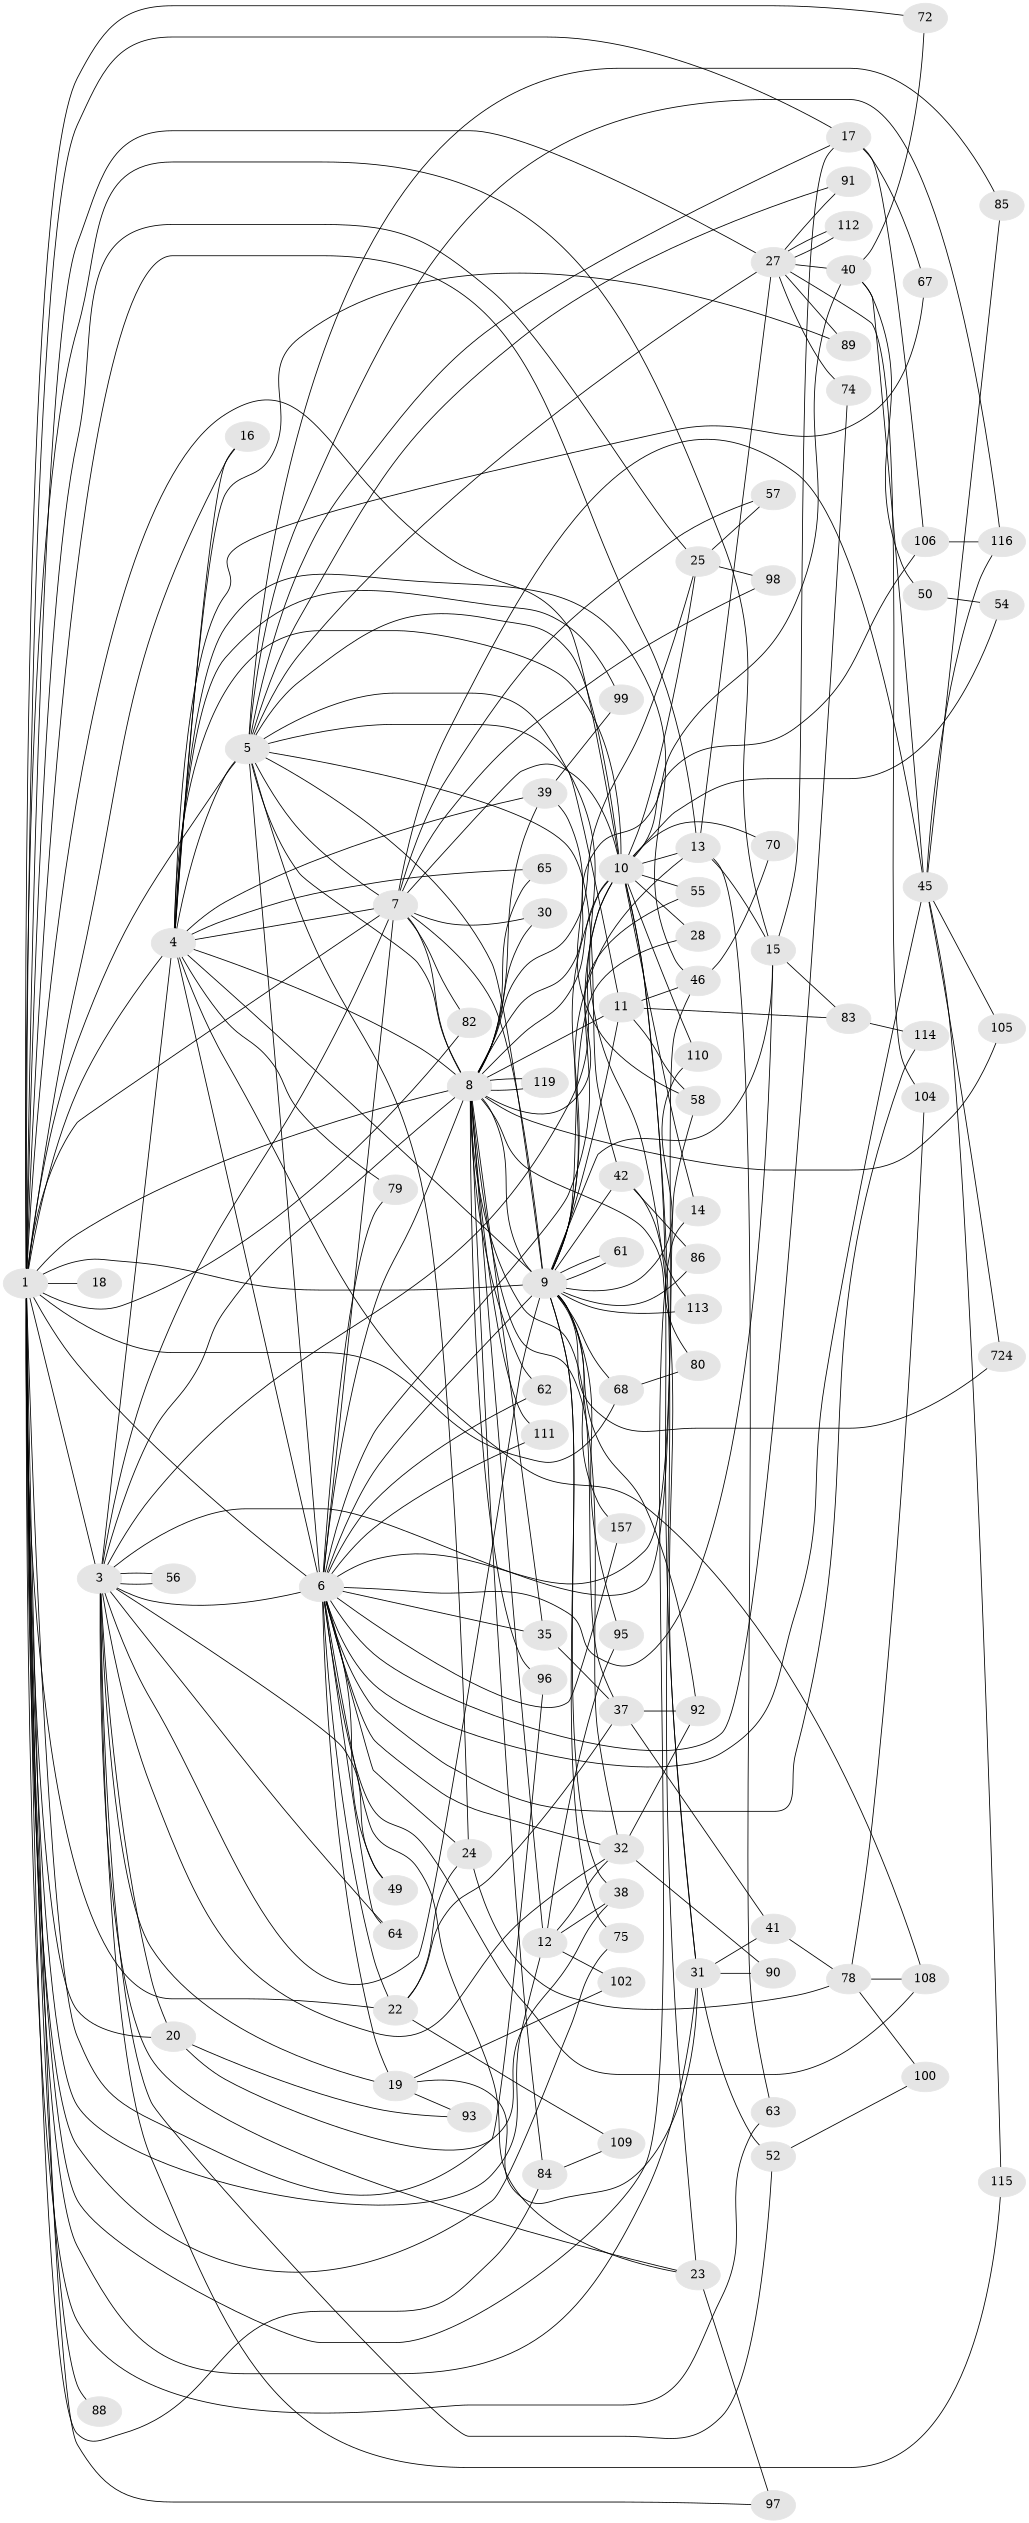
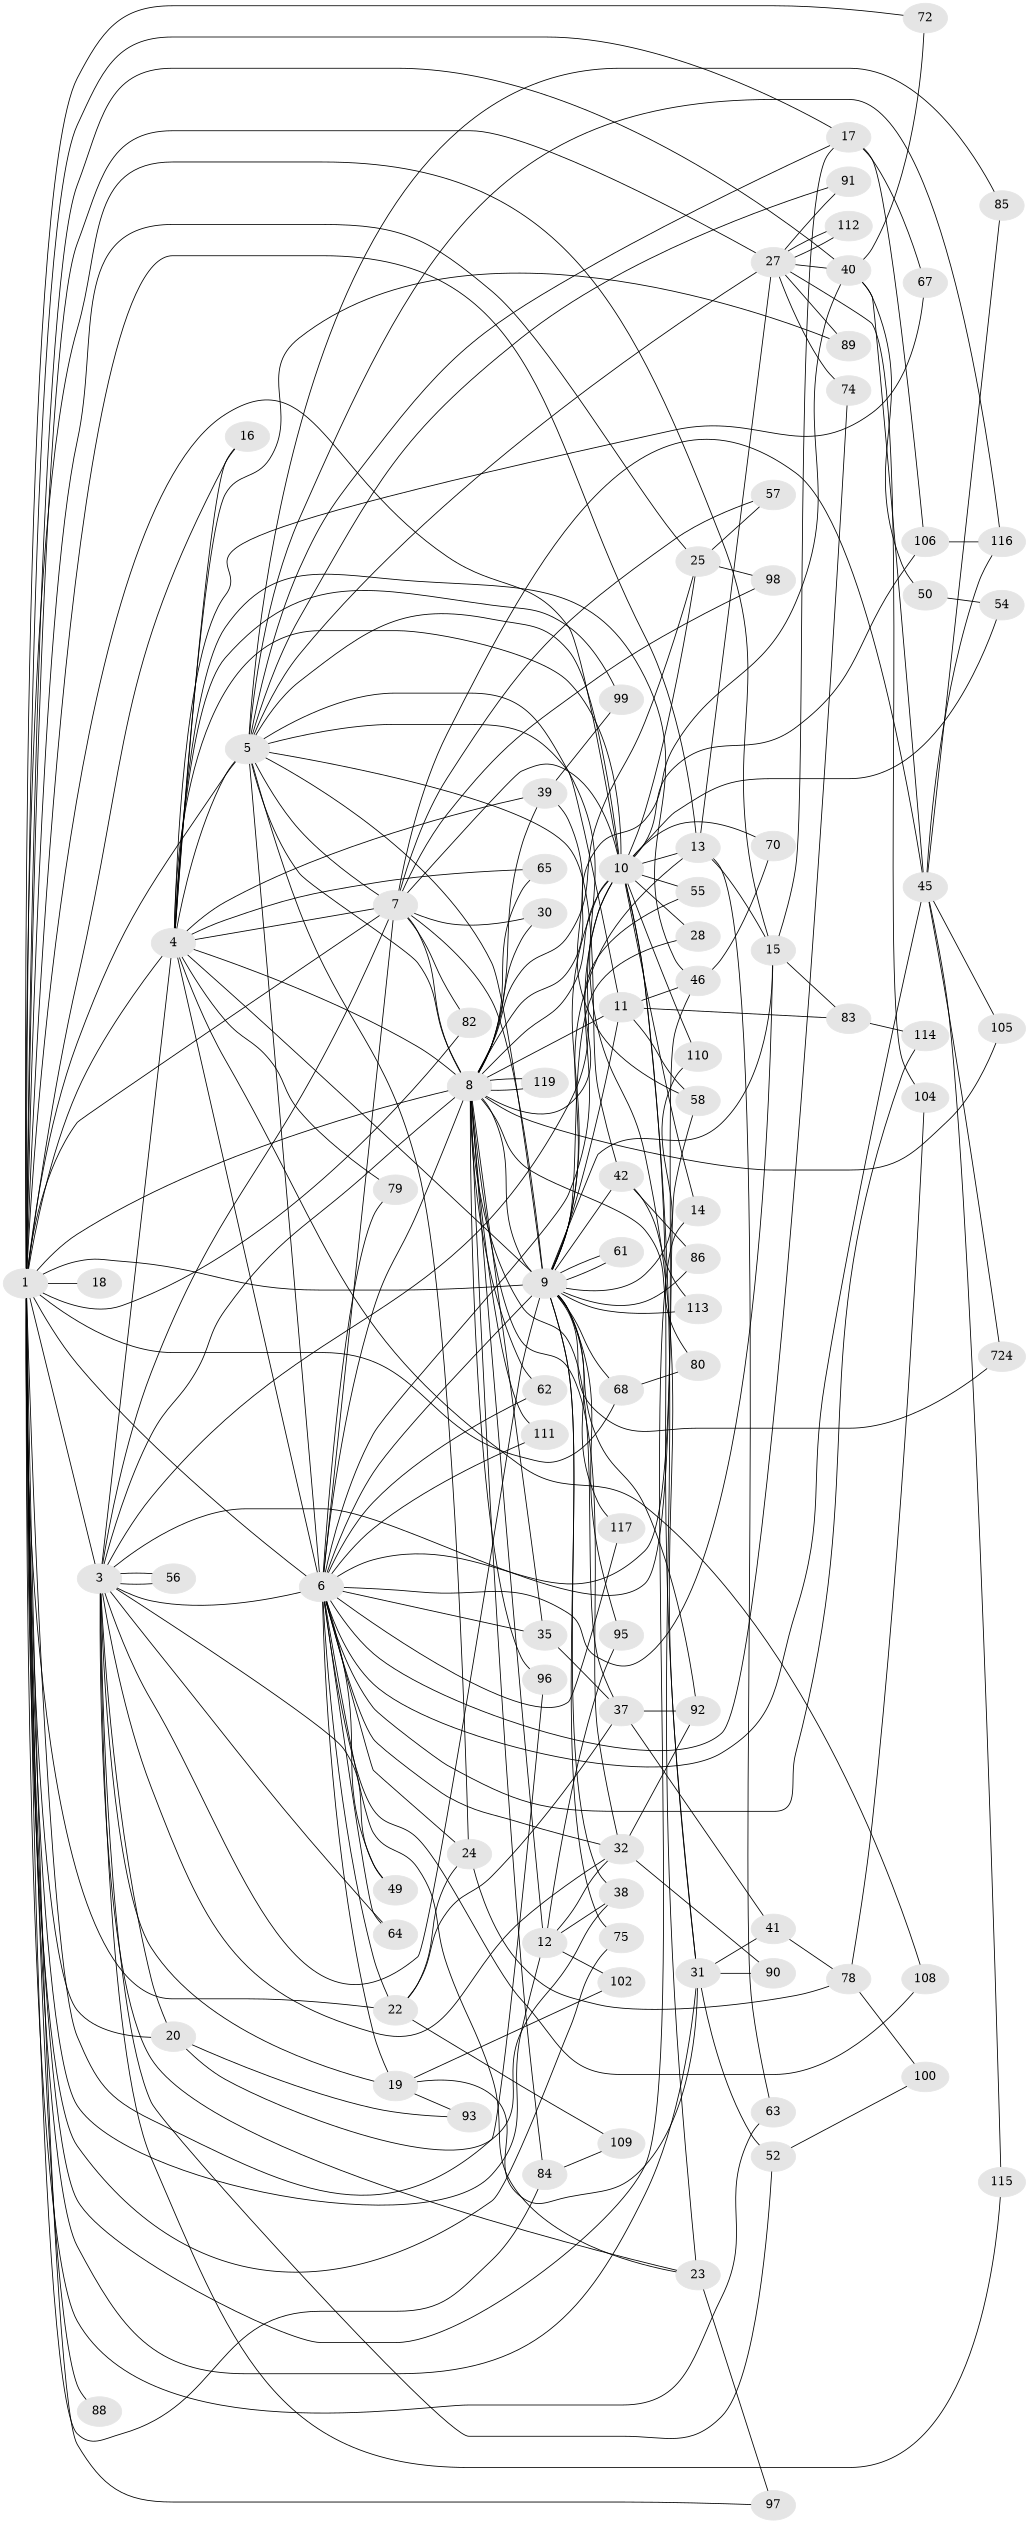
none -> (61, 290)
(621, 1529) -> (621, 1529)
(886, 1979) -> none
